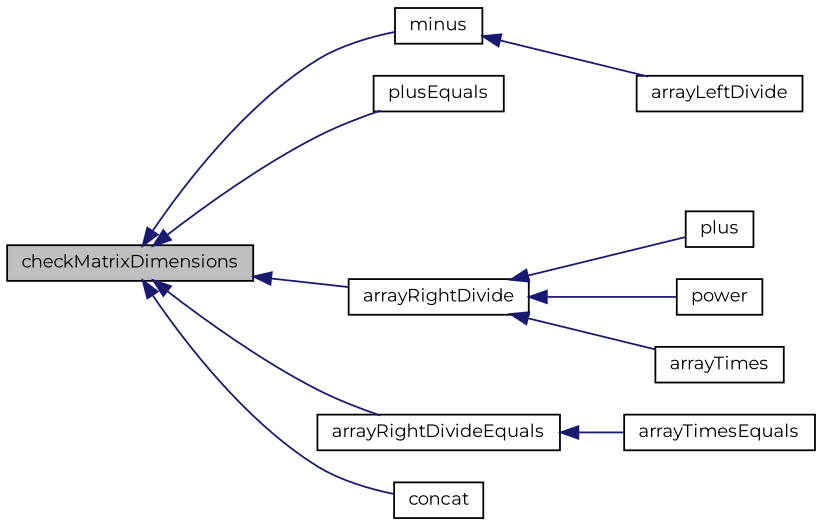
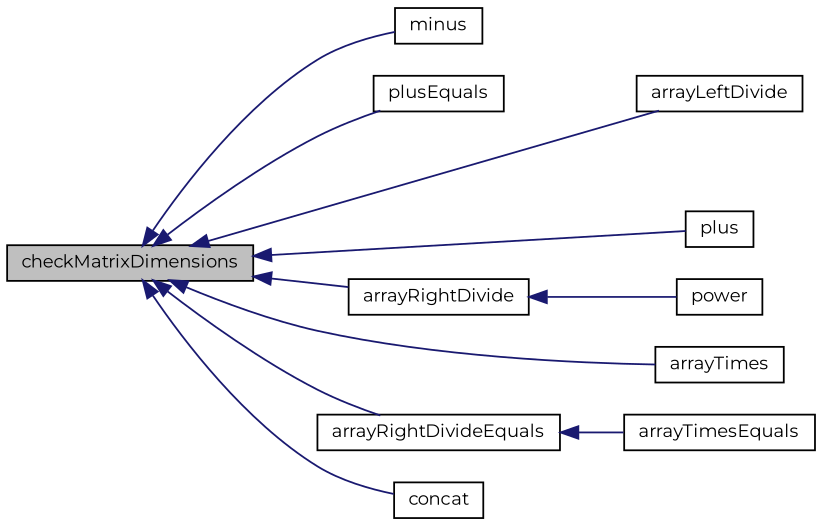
(574, 59) -> (434, 176)
(607, 256) -> (479, 243)
(592, 334) -> (417, 348)
